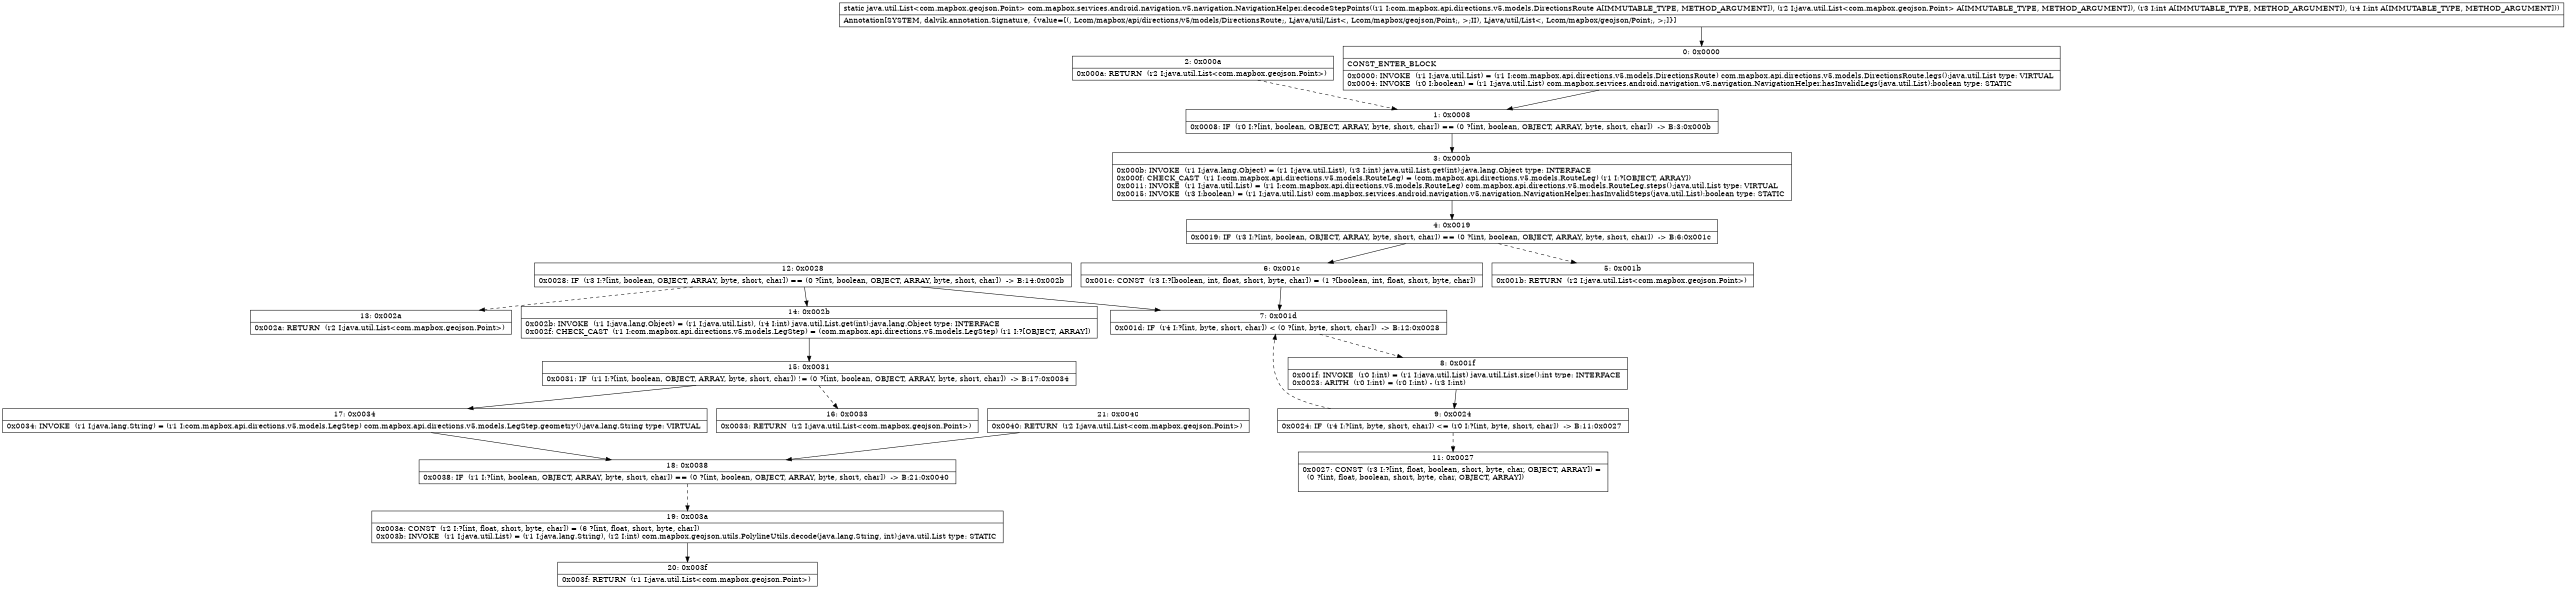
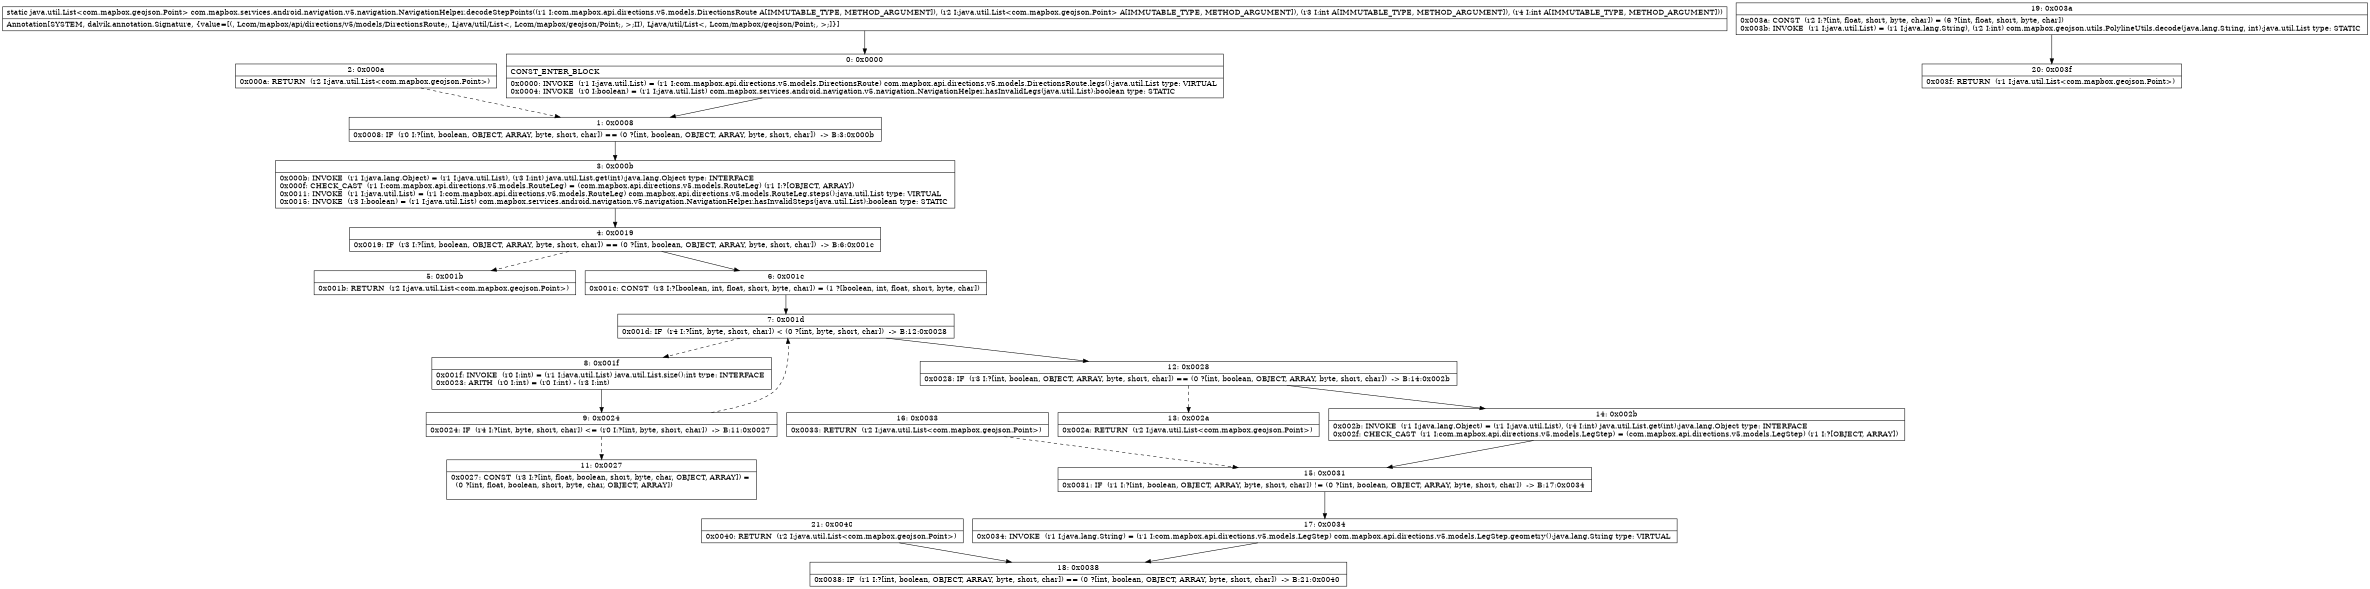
(1038, 298) -> (985, 349)
(827, 395) -> (1119, 452)
(688, 495) -> none
